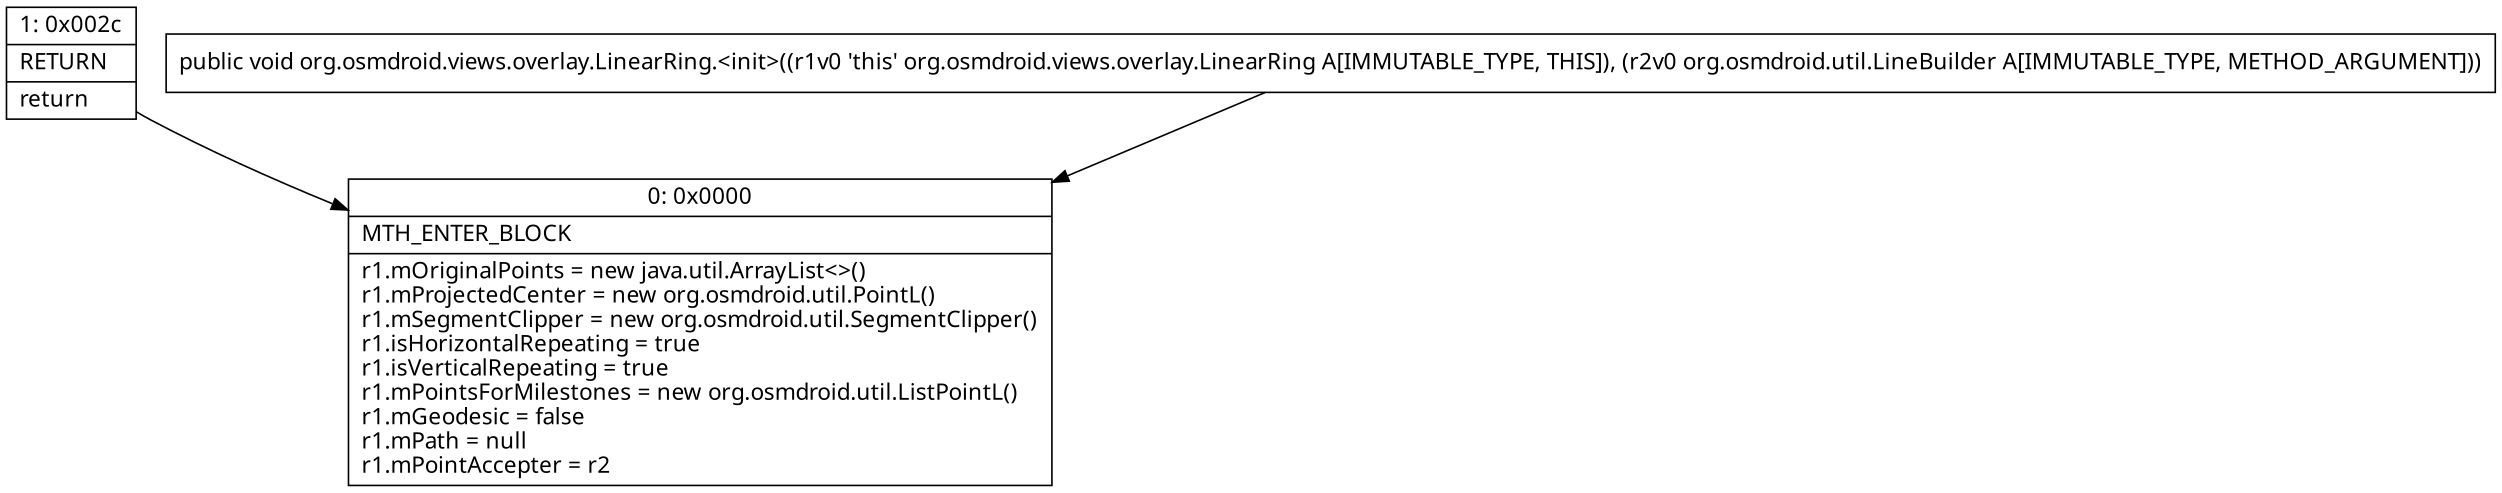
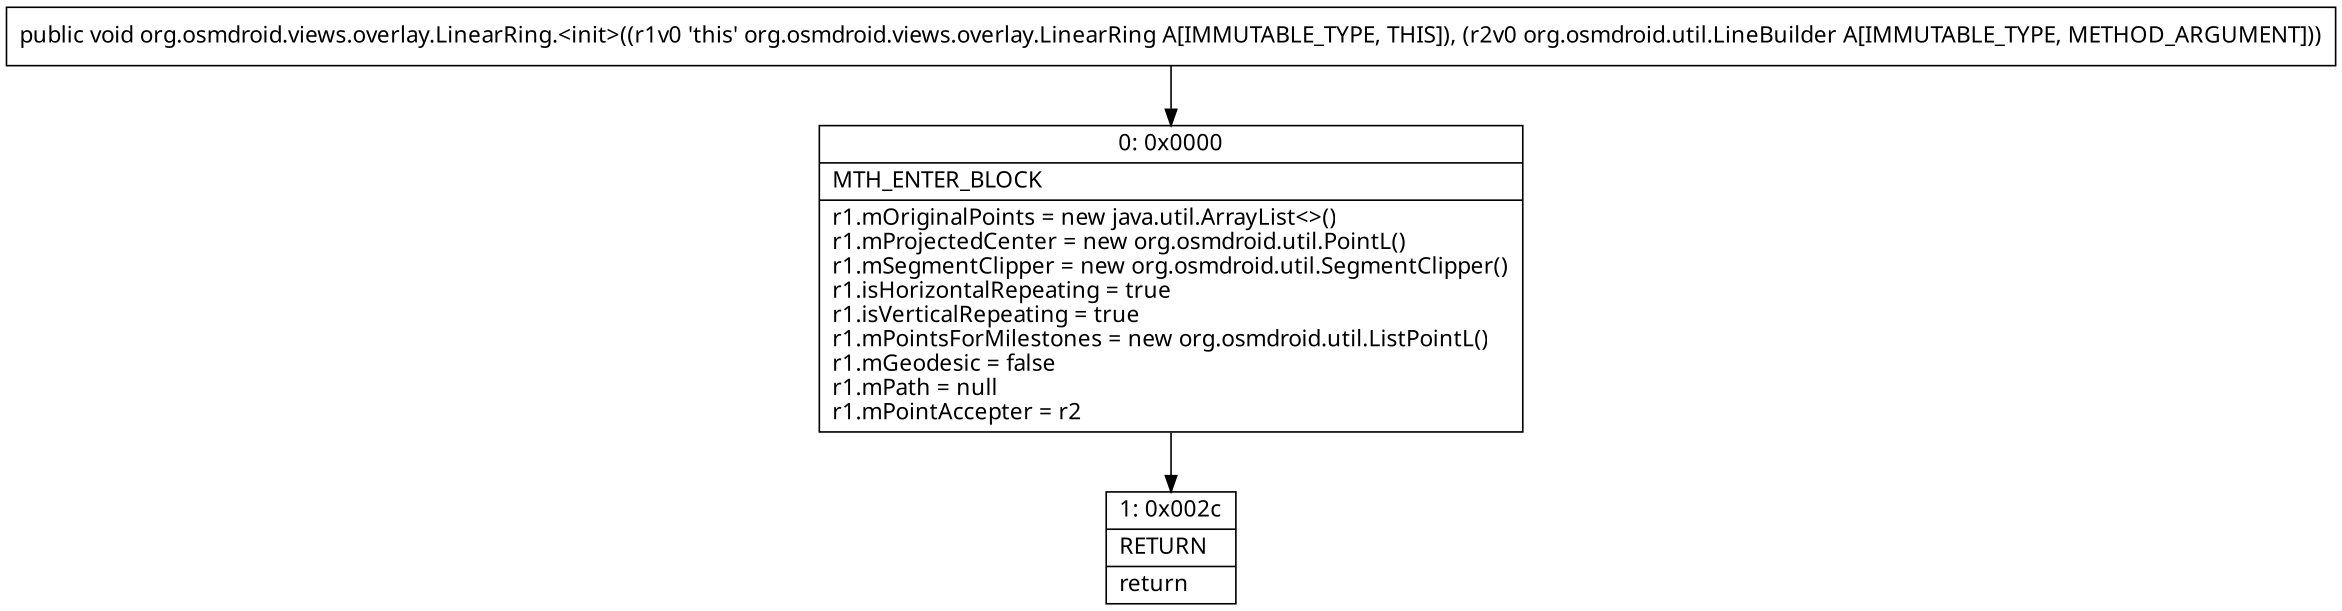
(233, 161) -> (1171, 454)
